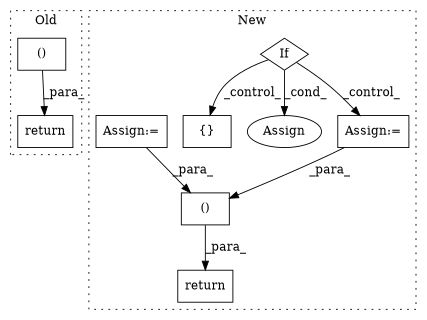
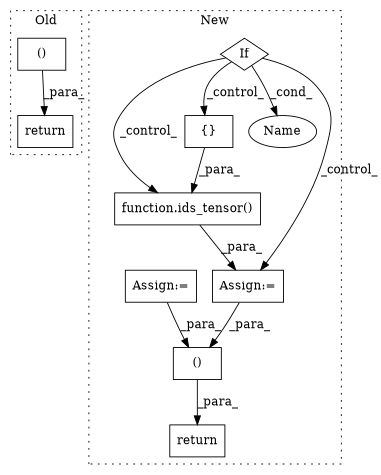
(284, 132) -> (283, 132)
none -> (188, 209)
